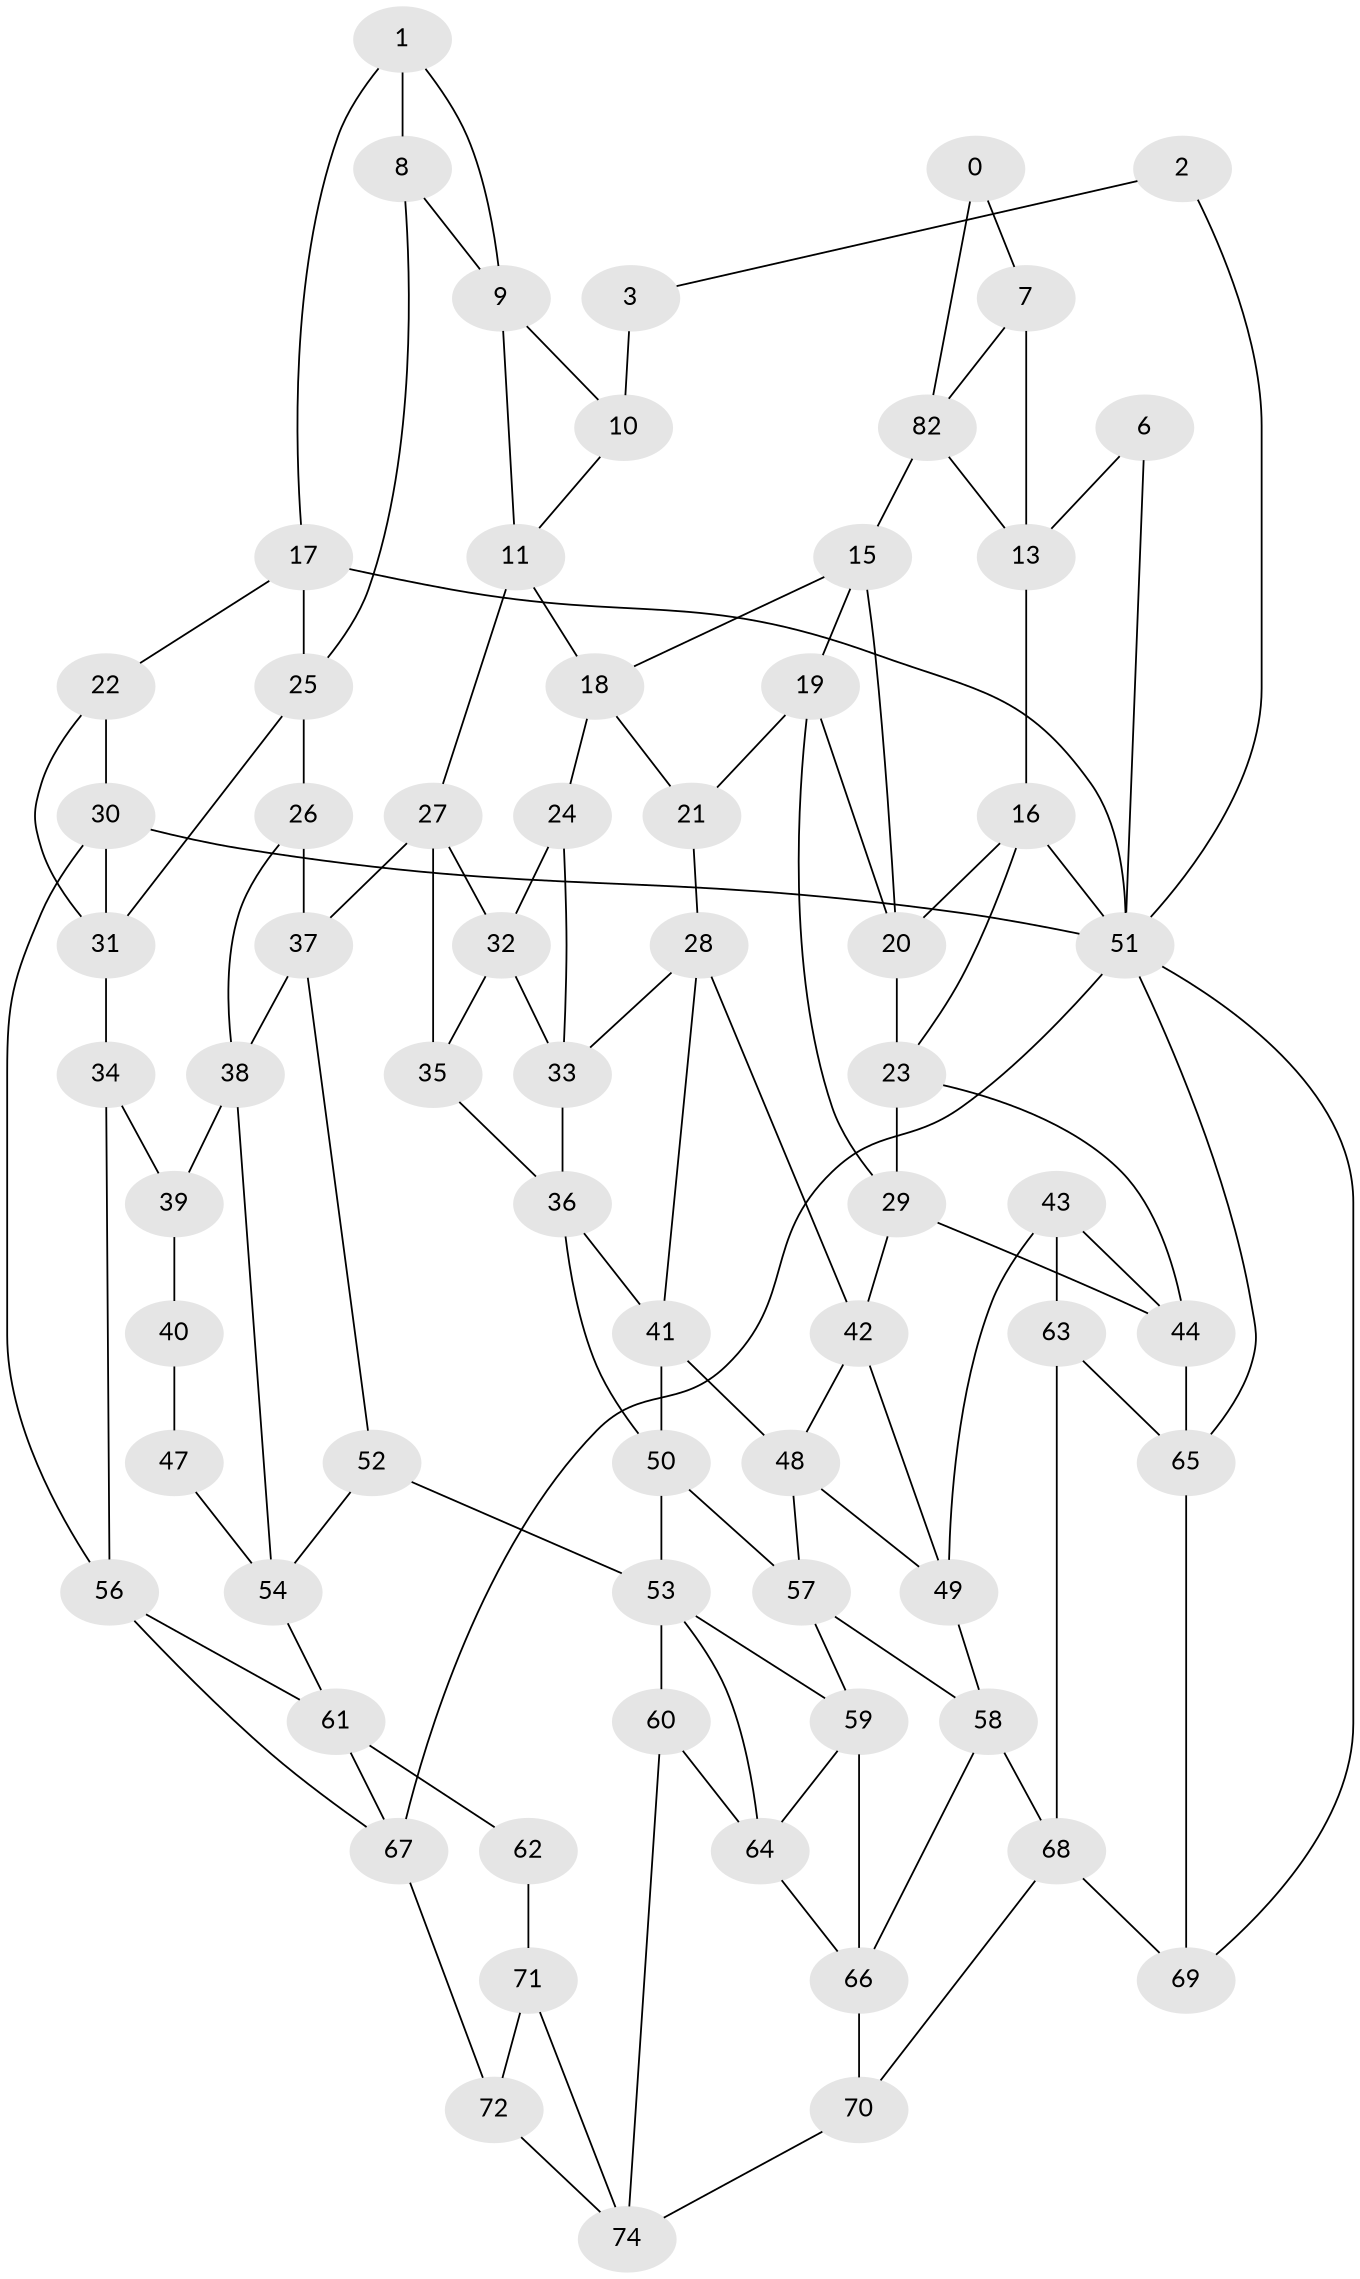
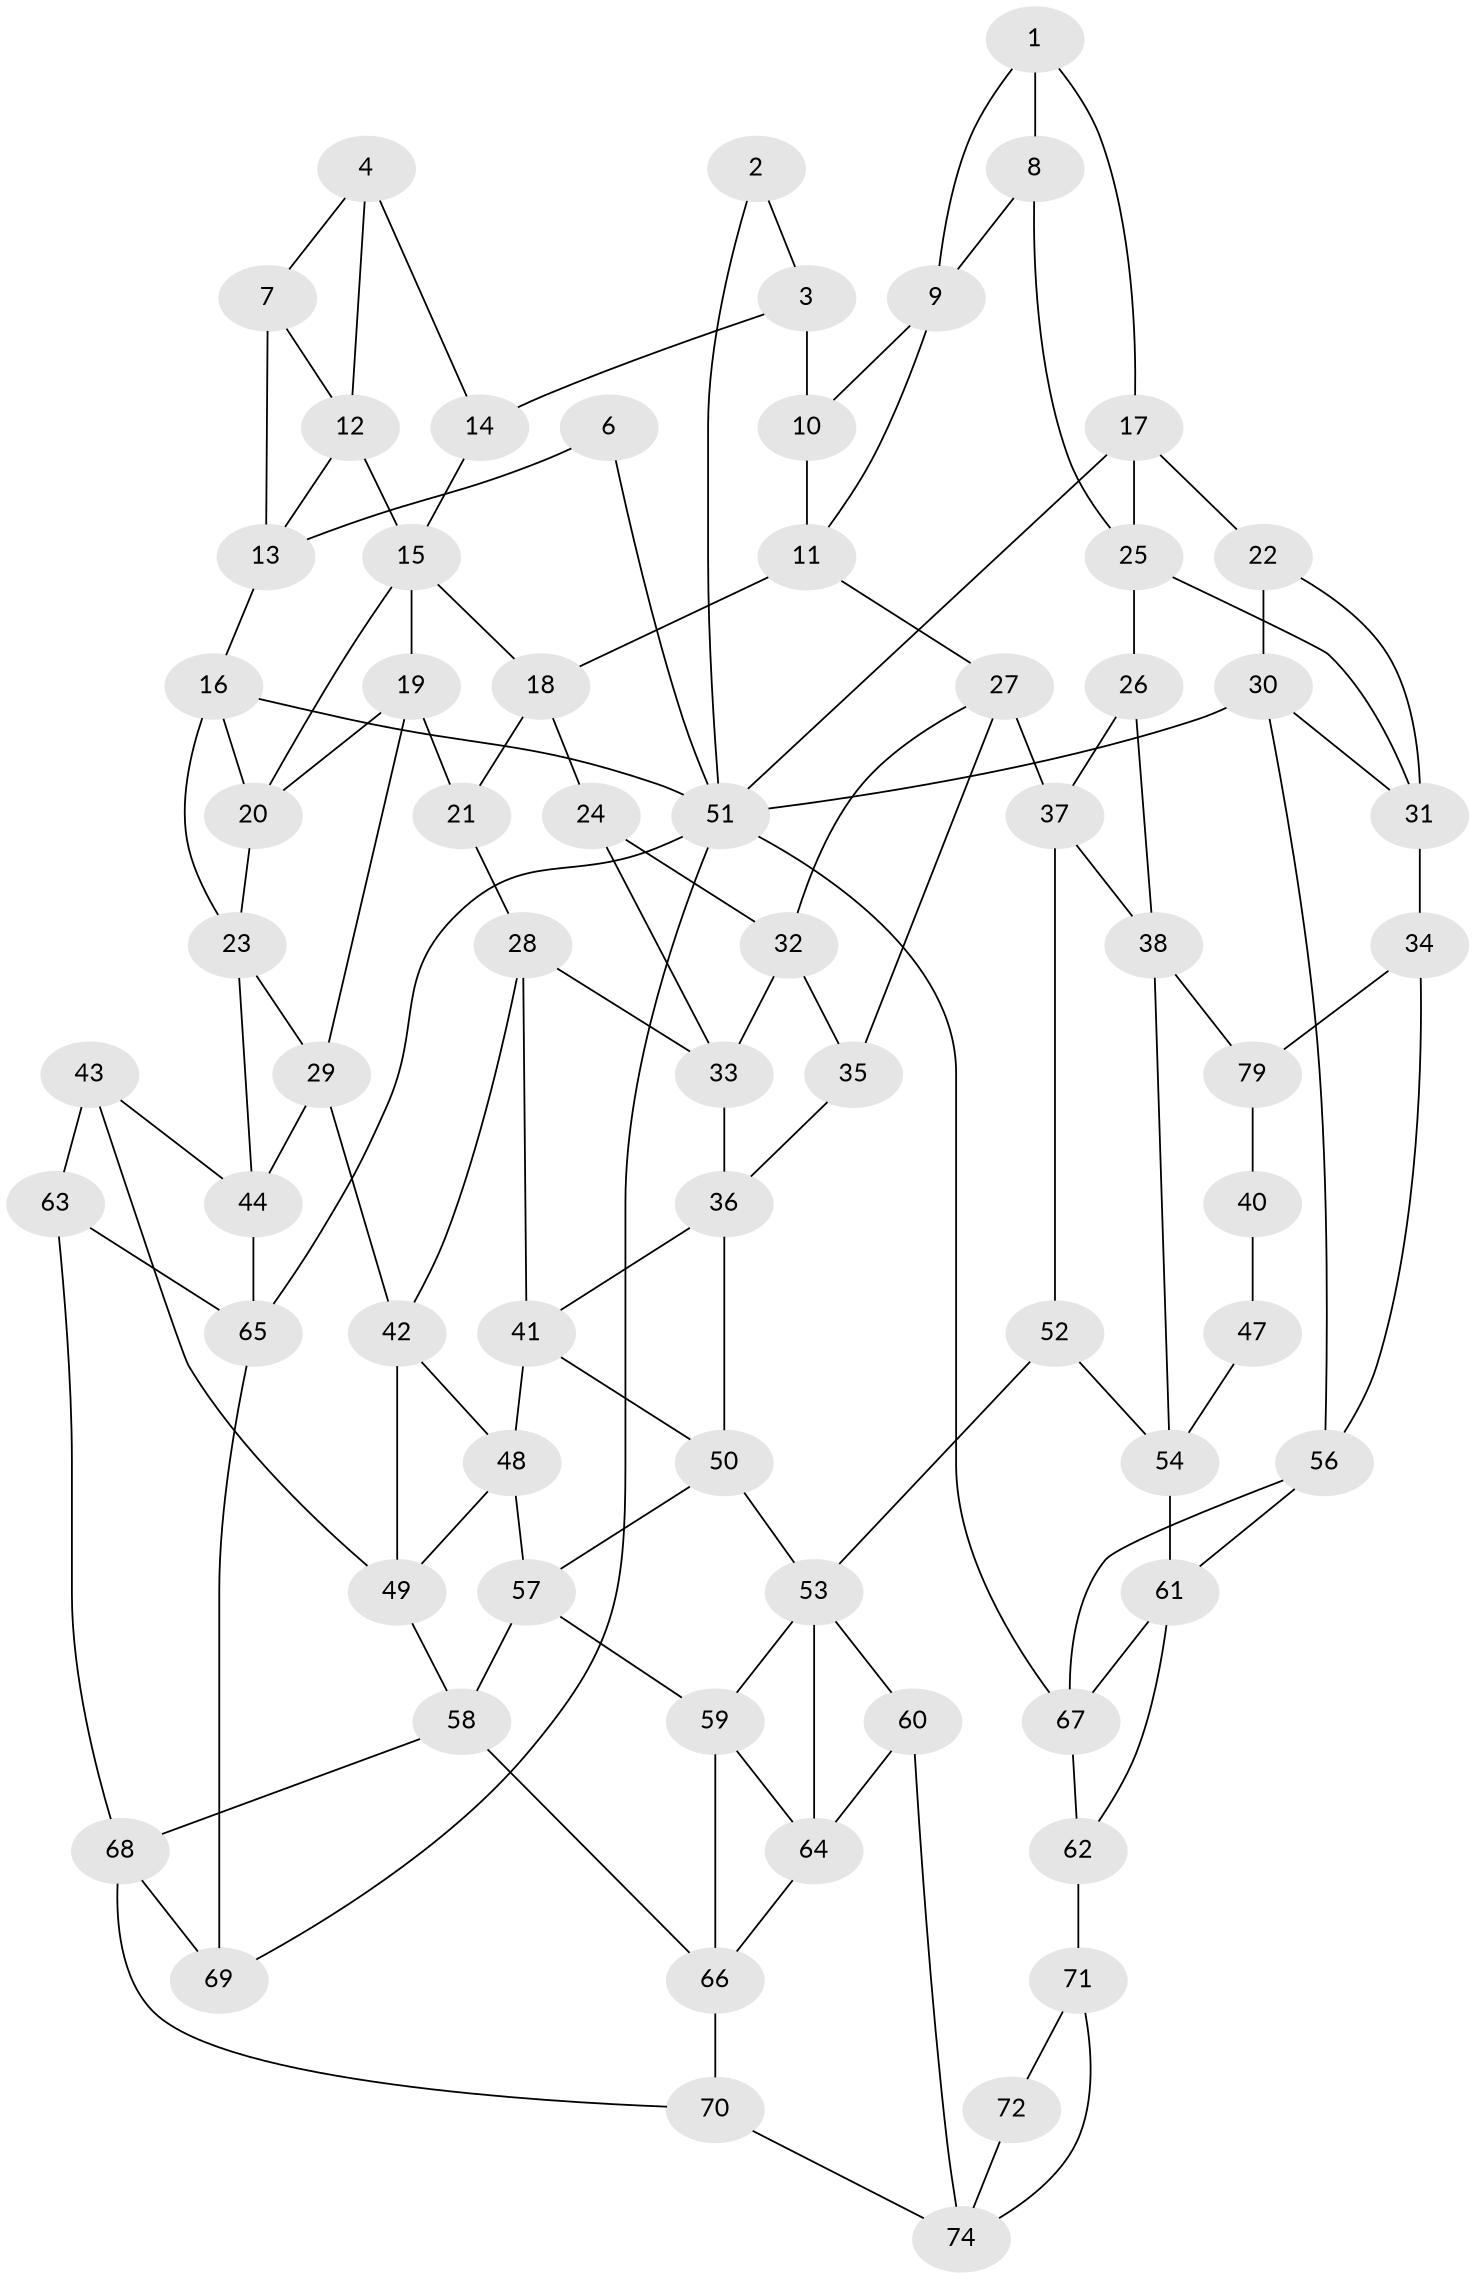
(976, 169) -> (367, 169)
none -> (480, 428)
(927, 428) -> (350, 428)
(174, 1204) -> (1253, 1075)
(446, 1980) -> (1075, 1787)
